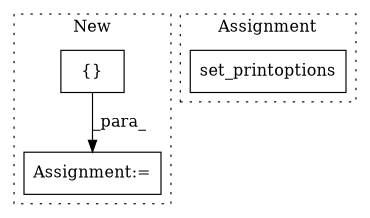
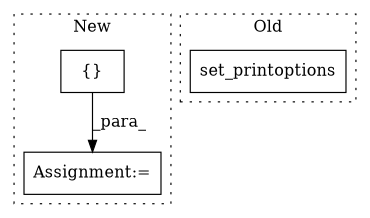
(268, 28) -> (268, 28)
